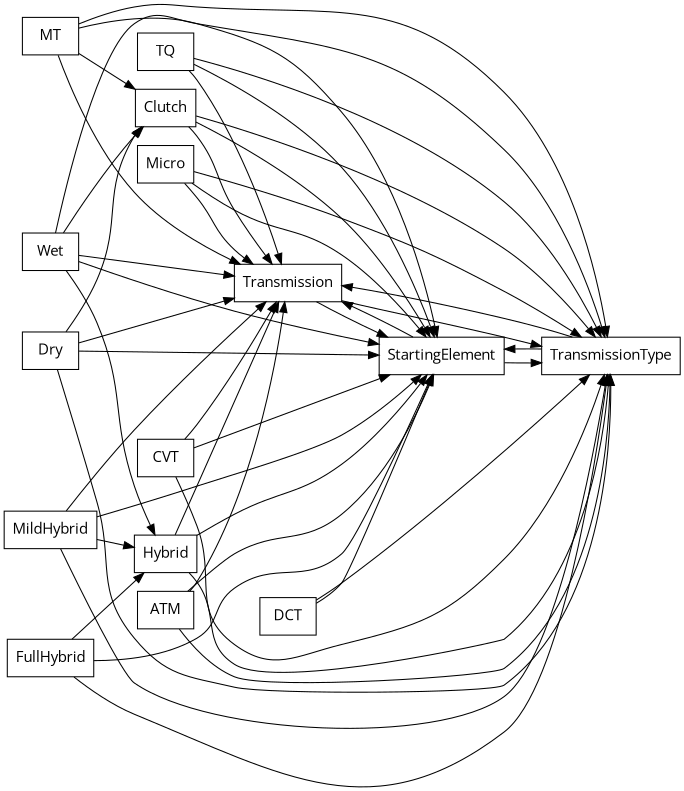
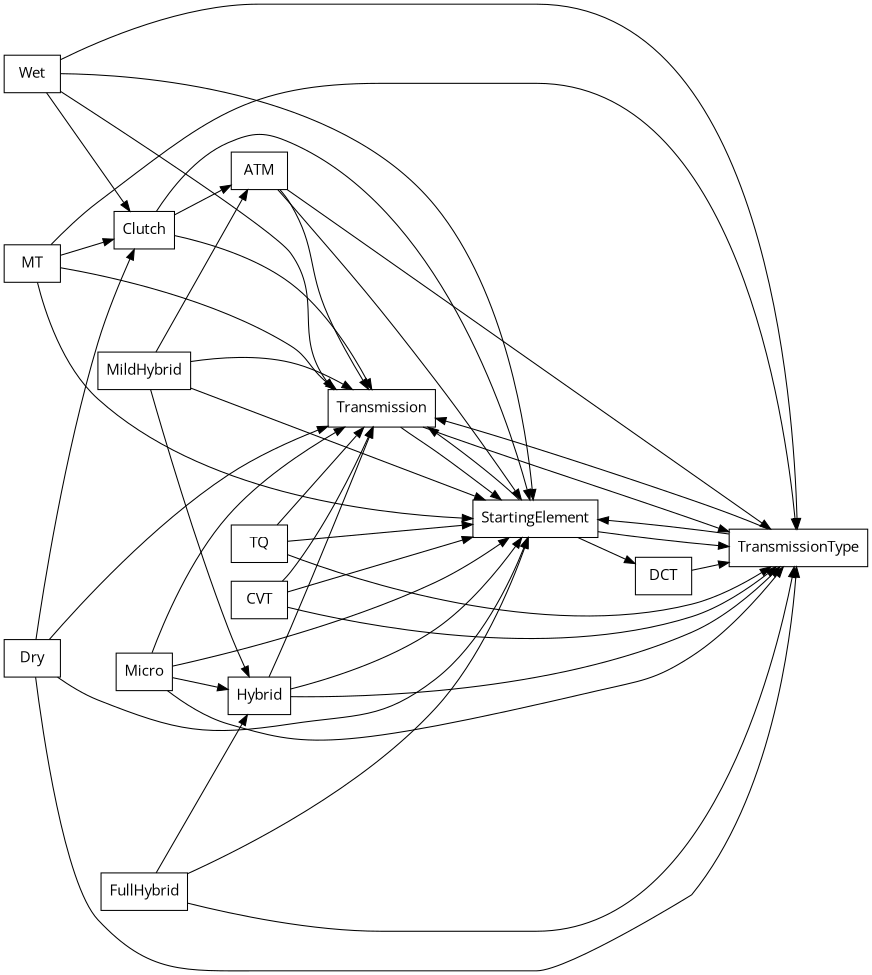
(408, 195) -> (198, 202)
(116, 395) -> (195, 682)
(375, 511) -> (601, 548)
(407, 725) -> (199, 276)
